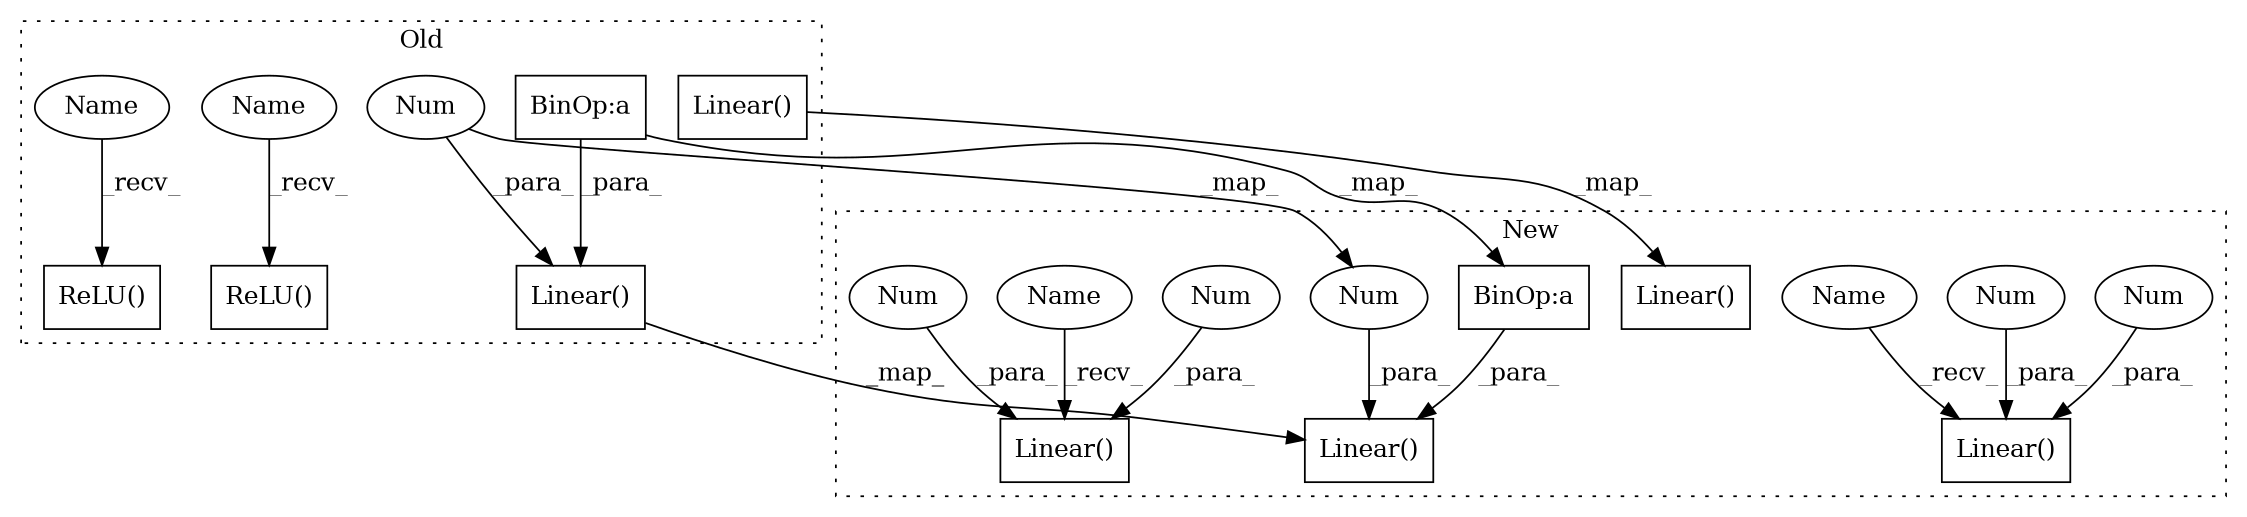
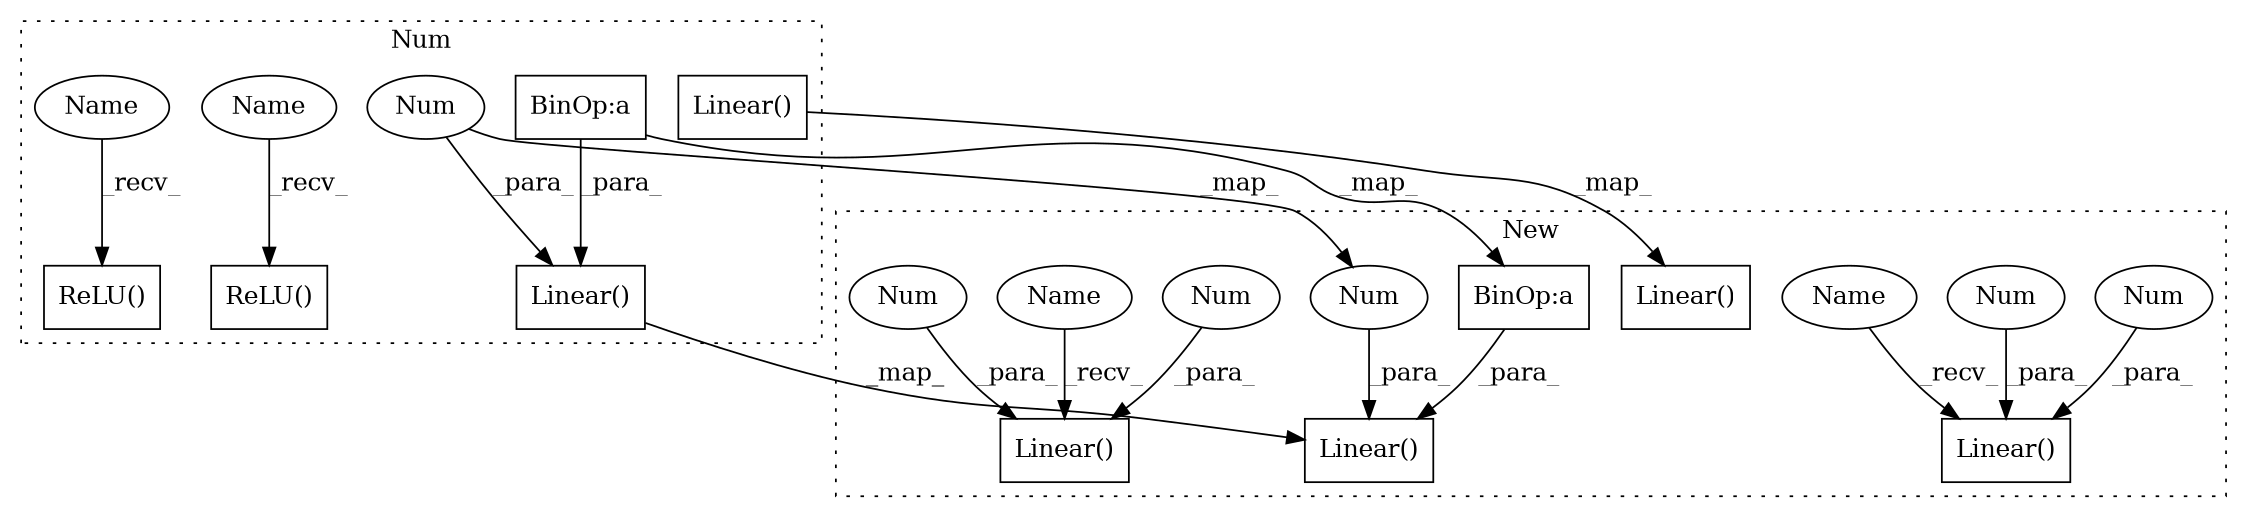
(421, 41) -> (421, 41)
